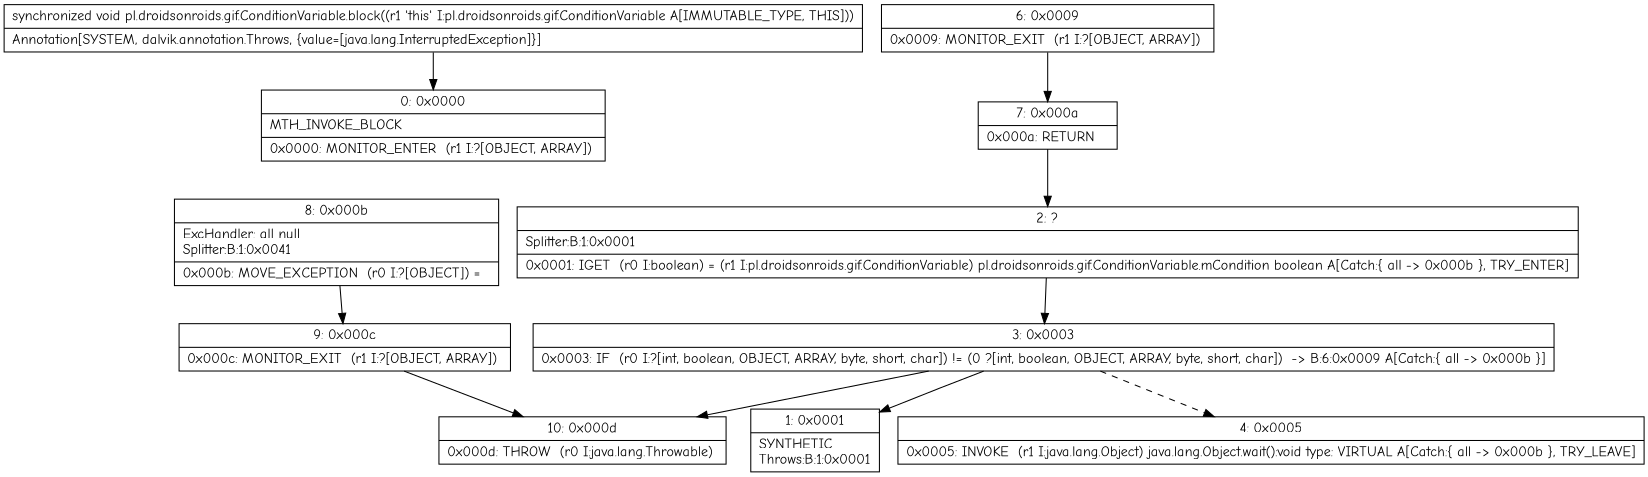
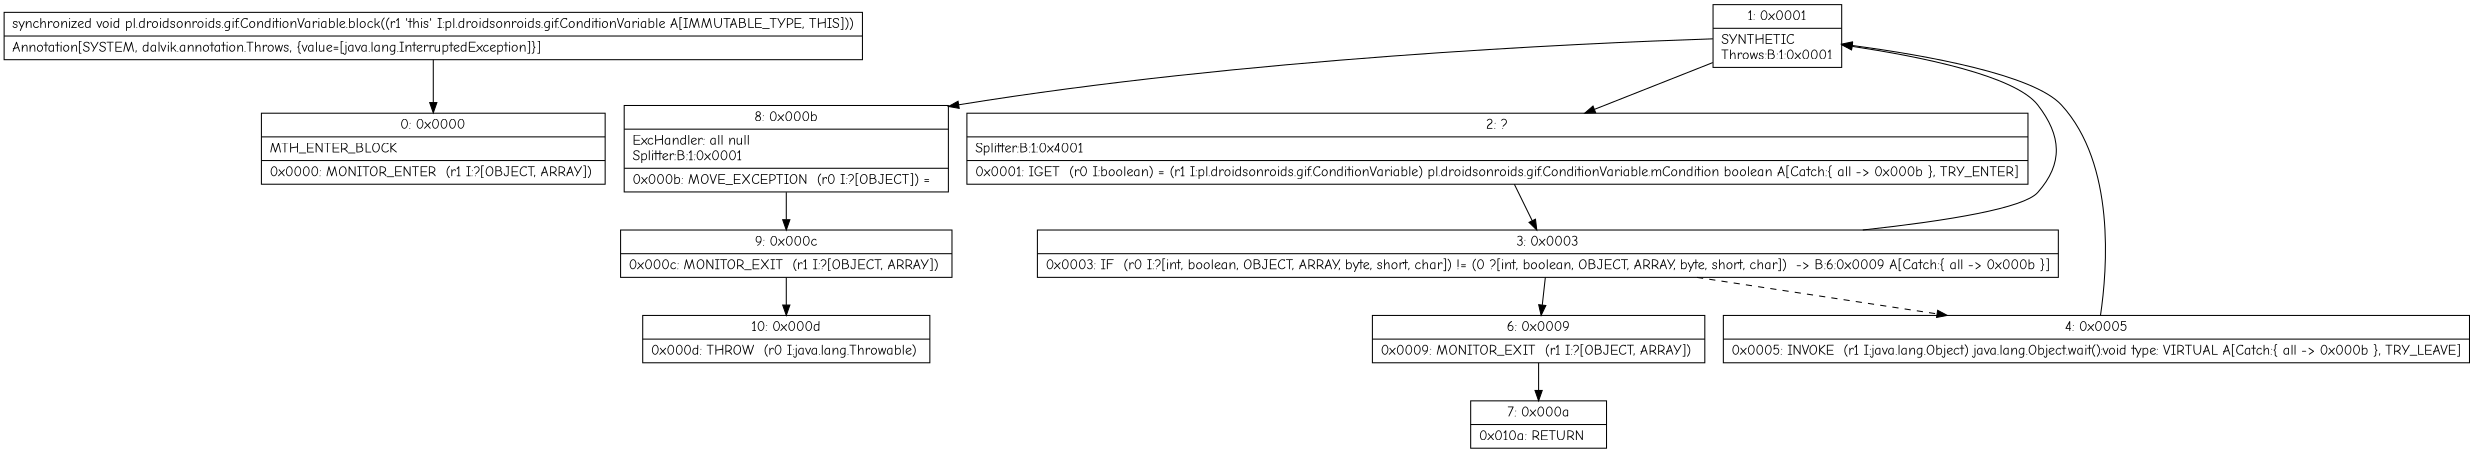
none -> (1335, 61)
none -> (2062, 105)
(336, 125) -> (333, 148)
(1048, 137) -> (1539, 436)
(1048, 173) -> (1654, 86)
(580, 242) -> (1030, 148)
(237, 250) -> (687, 156)
(818, 393) -> (1544, 291)
